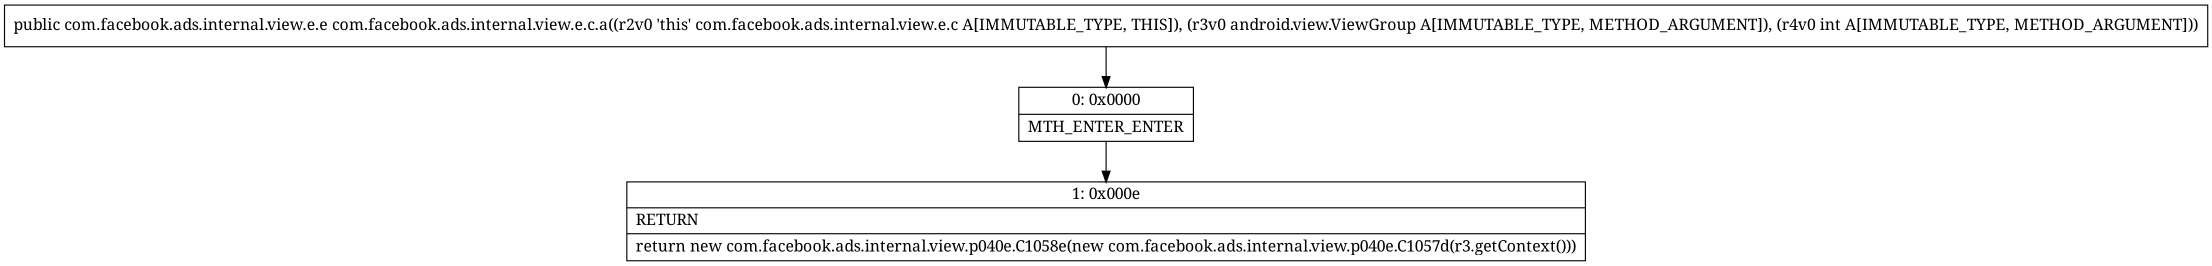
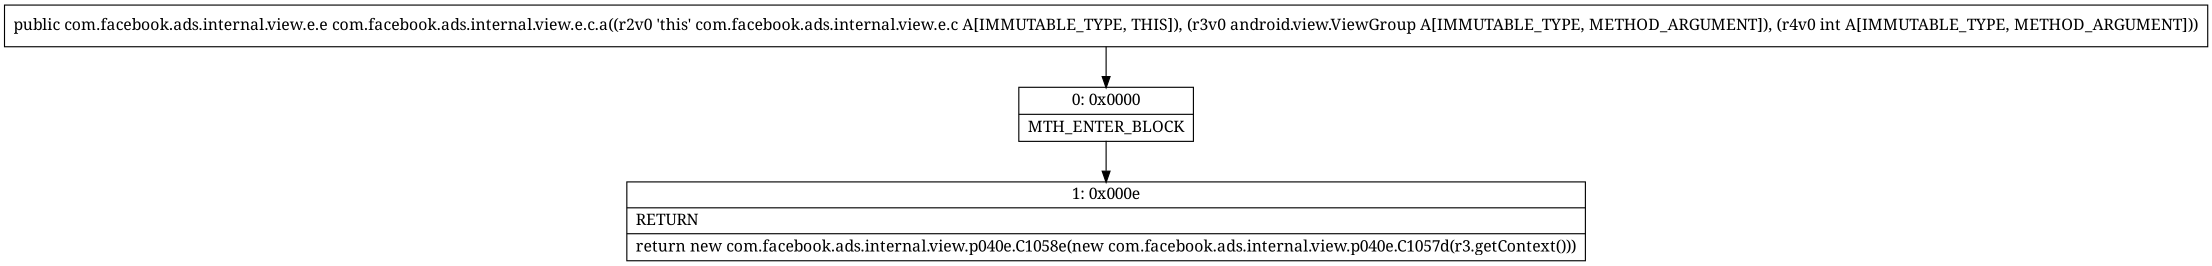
(1106, 127) -> (1106, 127)
